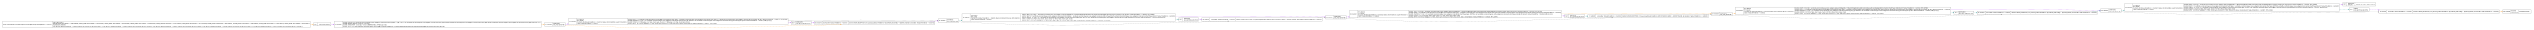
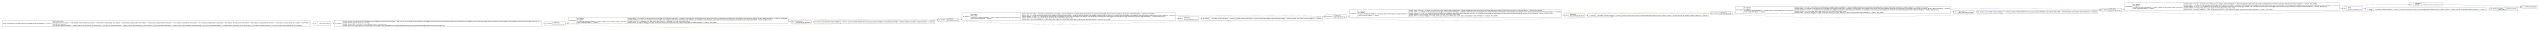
none -> (2529, 7)
